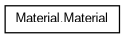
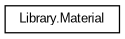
(62, 19) -> (62, 19)
